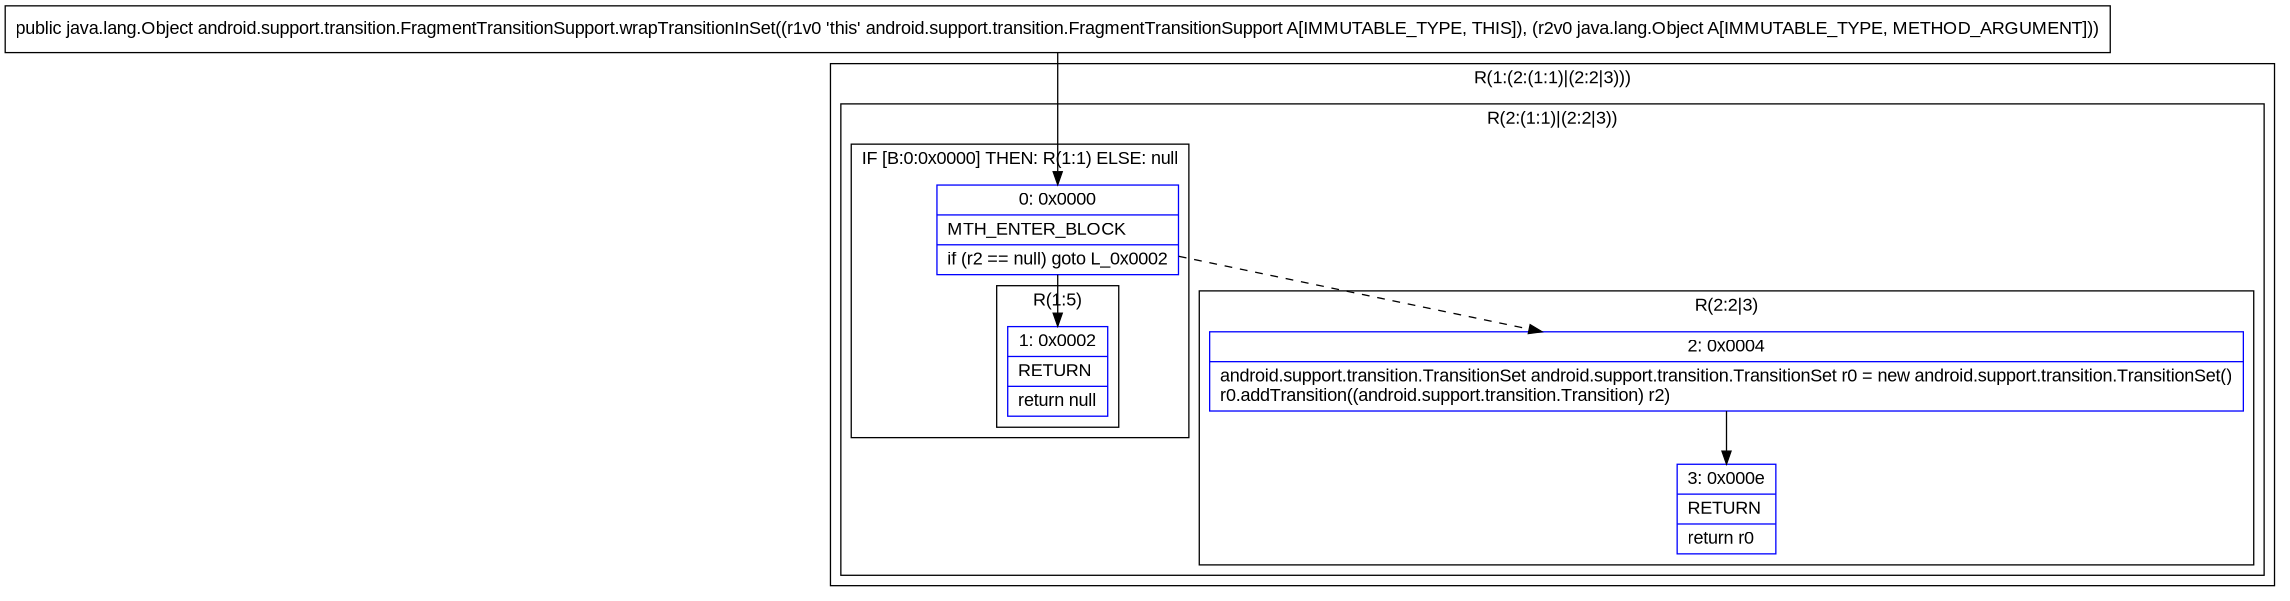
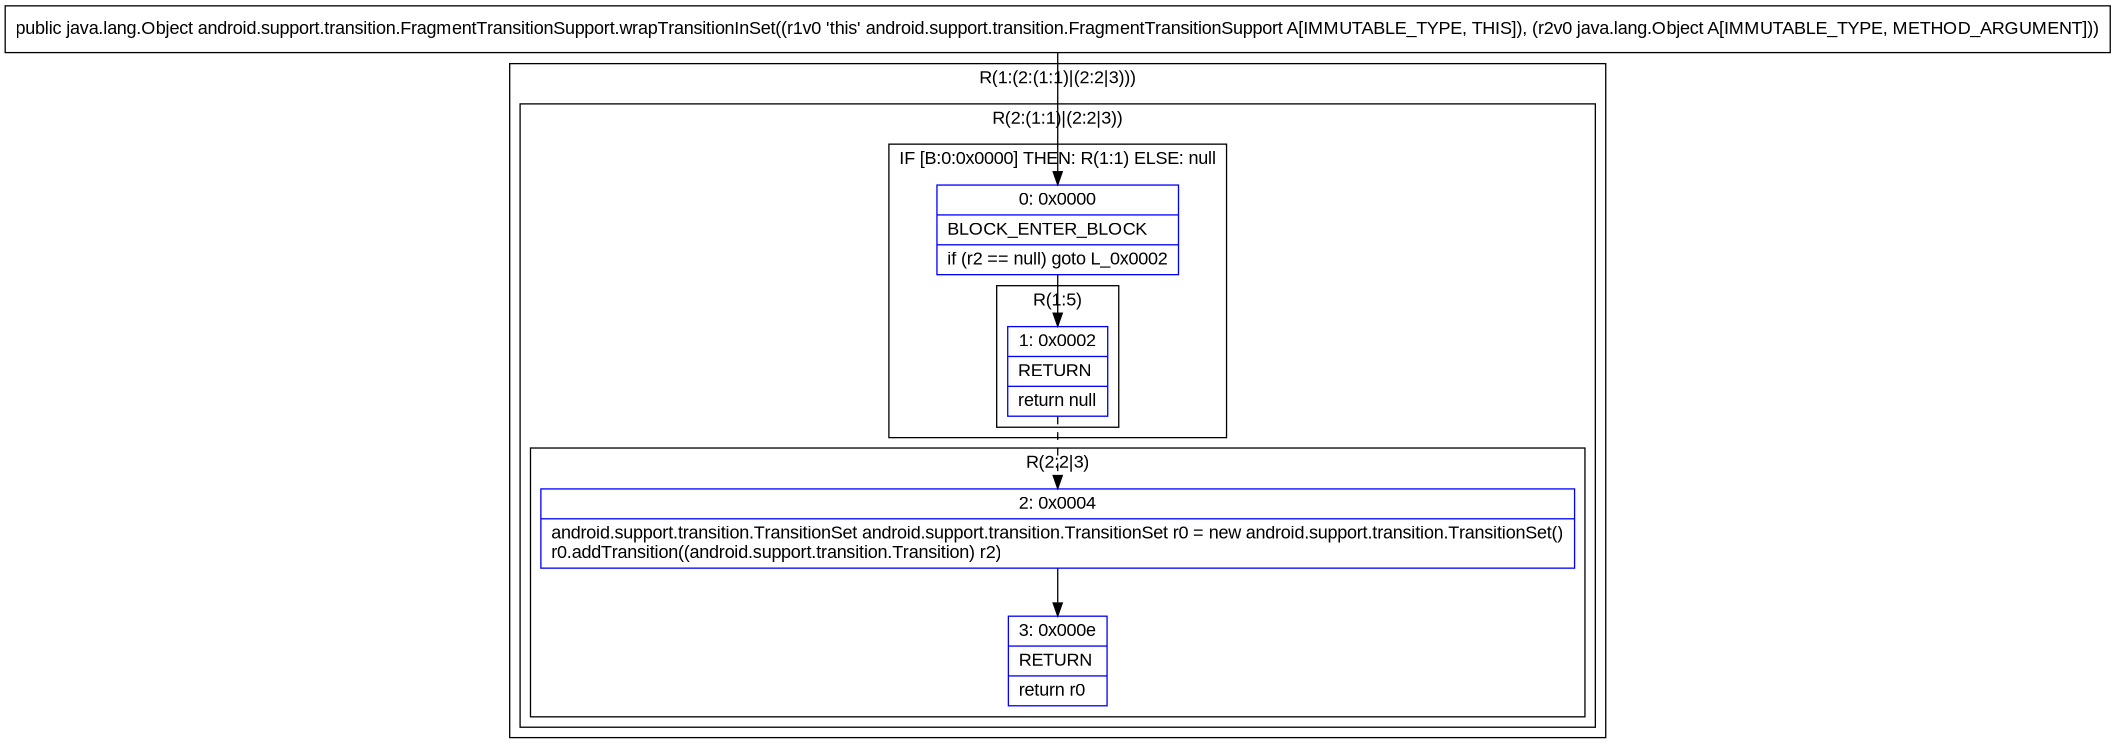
(1037, 229) -> (1047, 229)
(1389, 300) -> (1058, 456)
